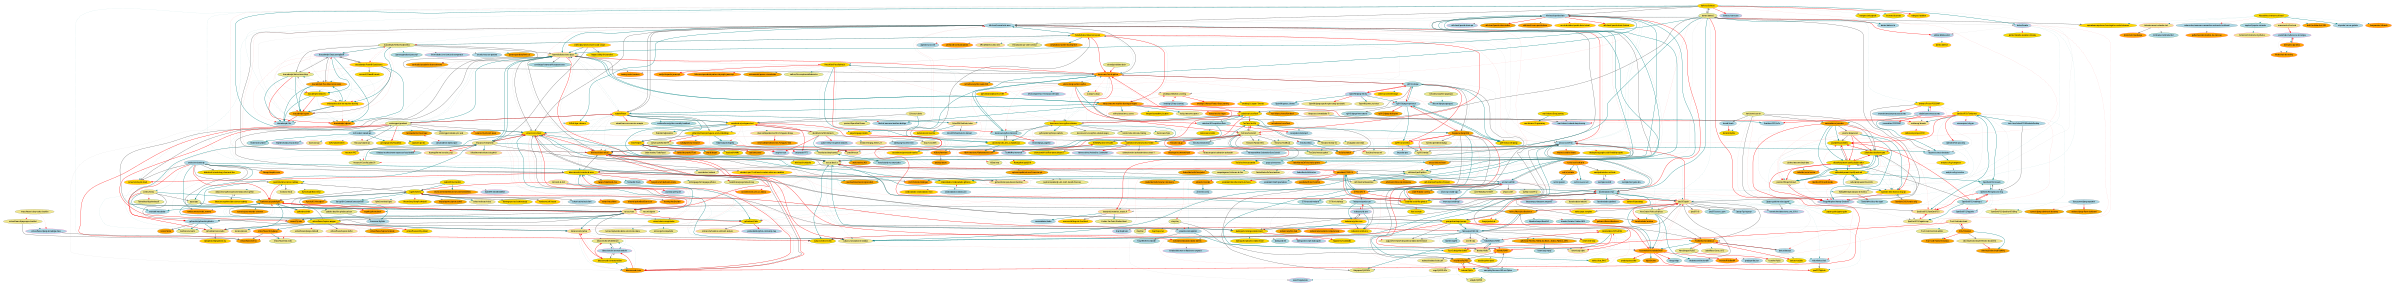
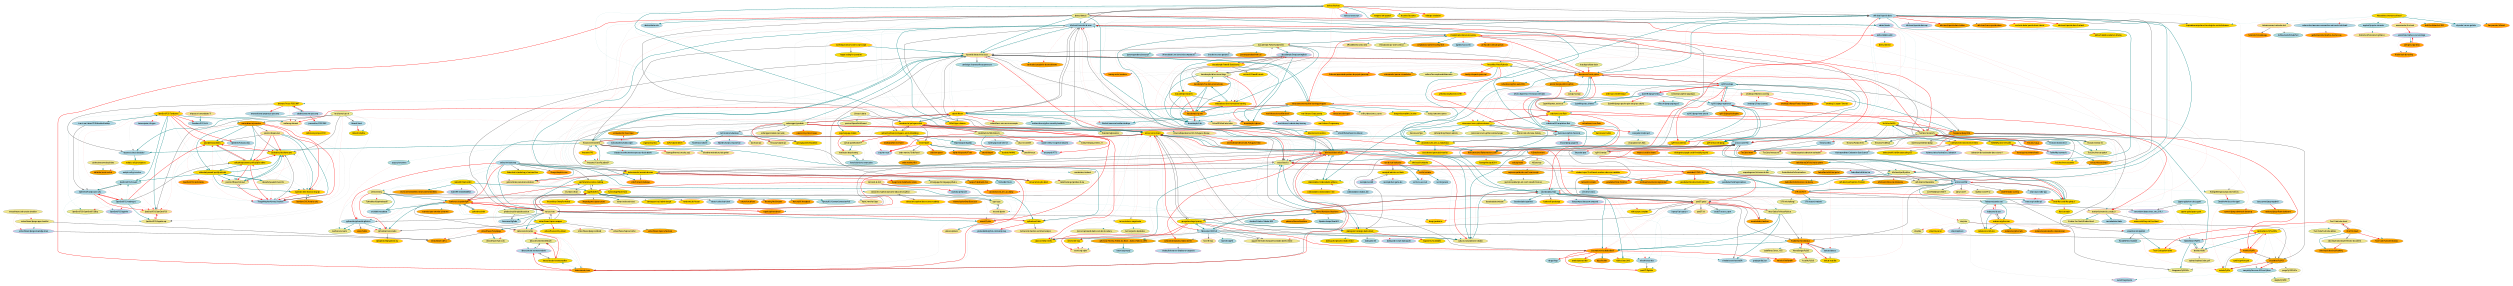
(199, 212) -> none
